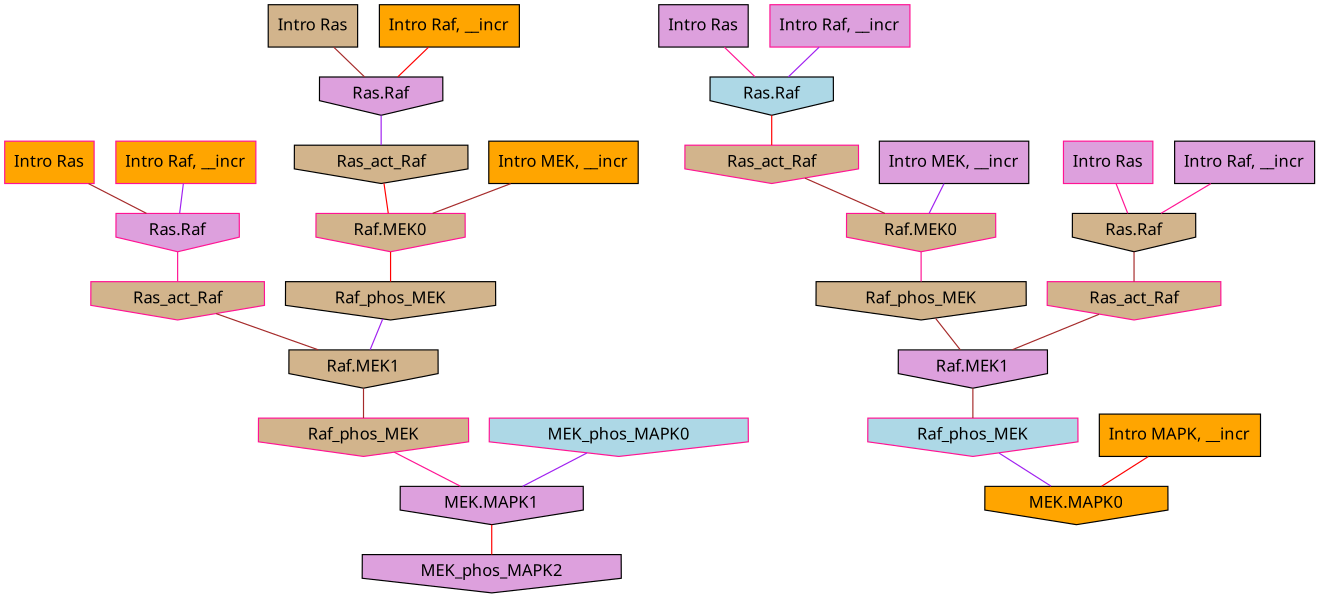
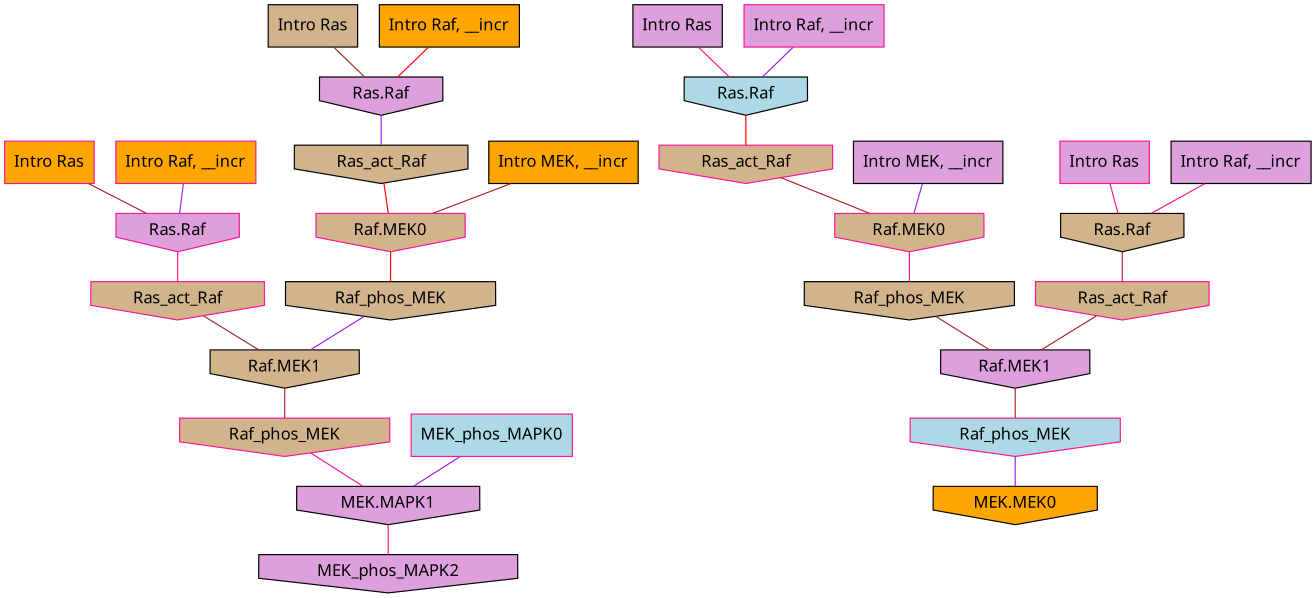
(619, 435) -> (492, 435)
(1180, 435) -> none
(1076, 503) -> (1015, 503)
(492, 540) -> (388, 540)
